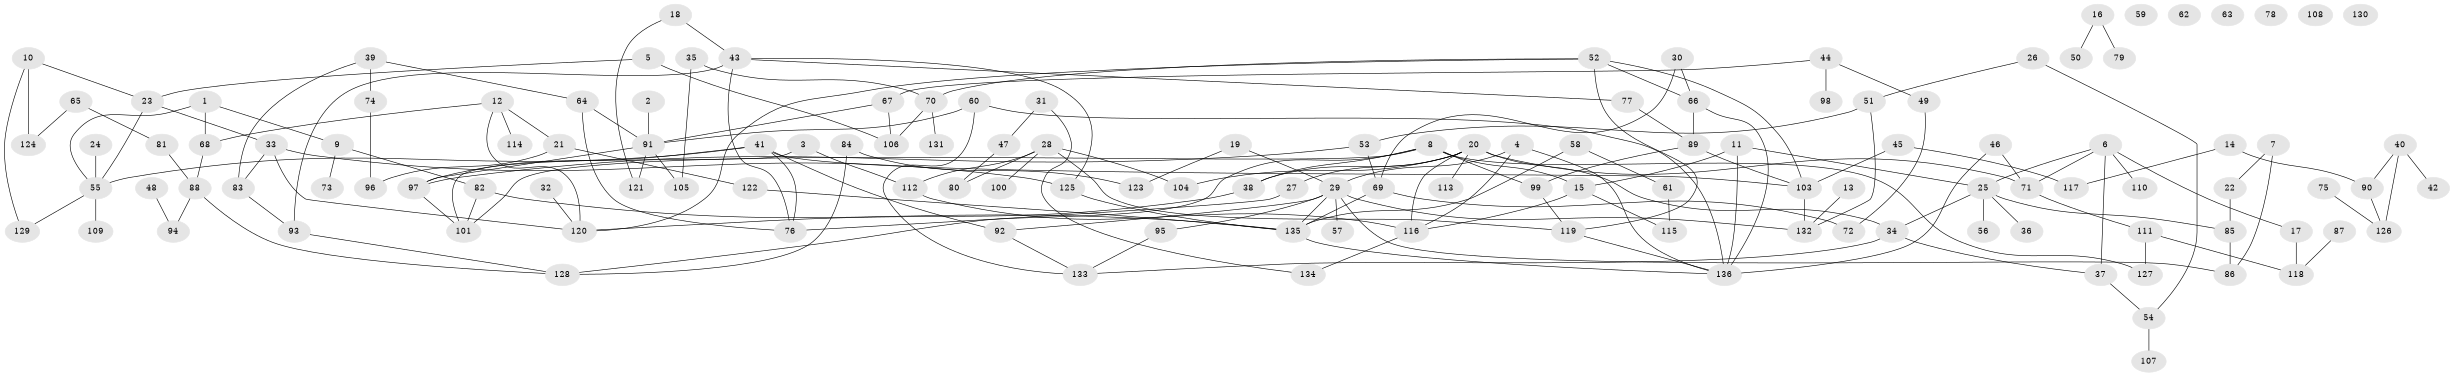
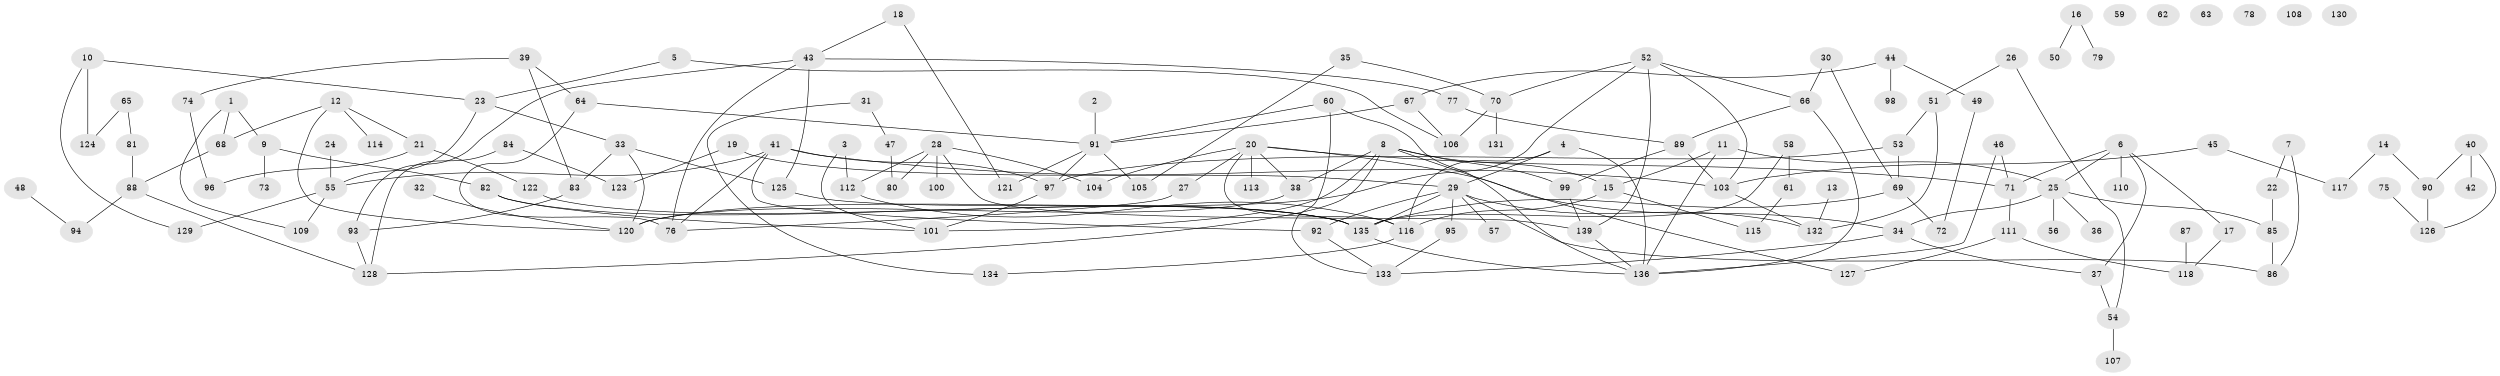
(113, 115) -> (188, 198)
(1569, 232) -> (1585, 232)
